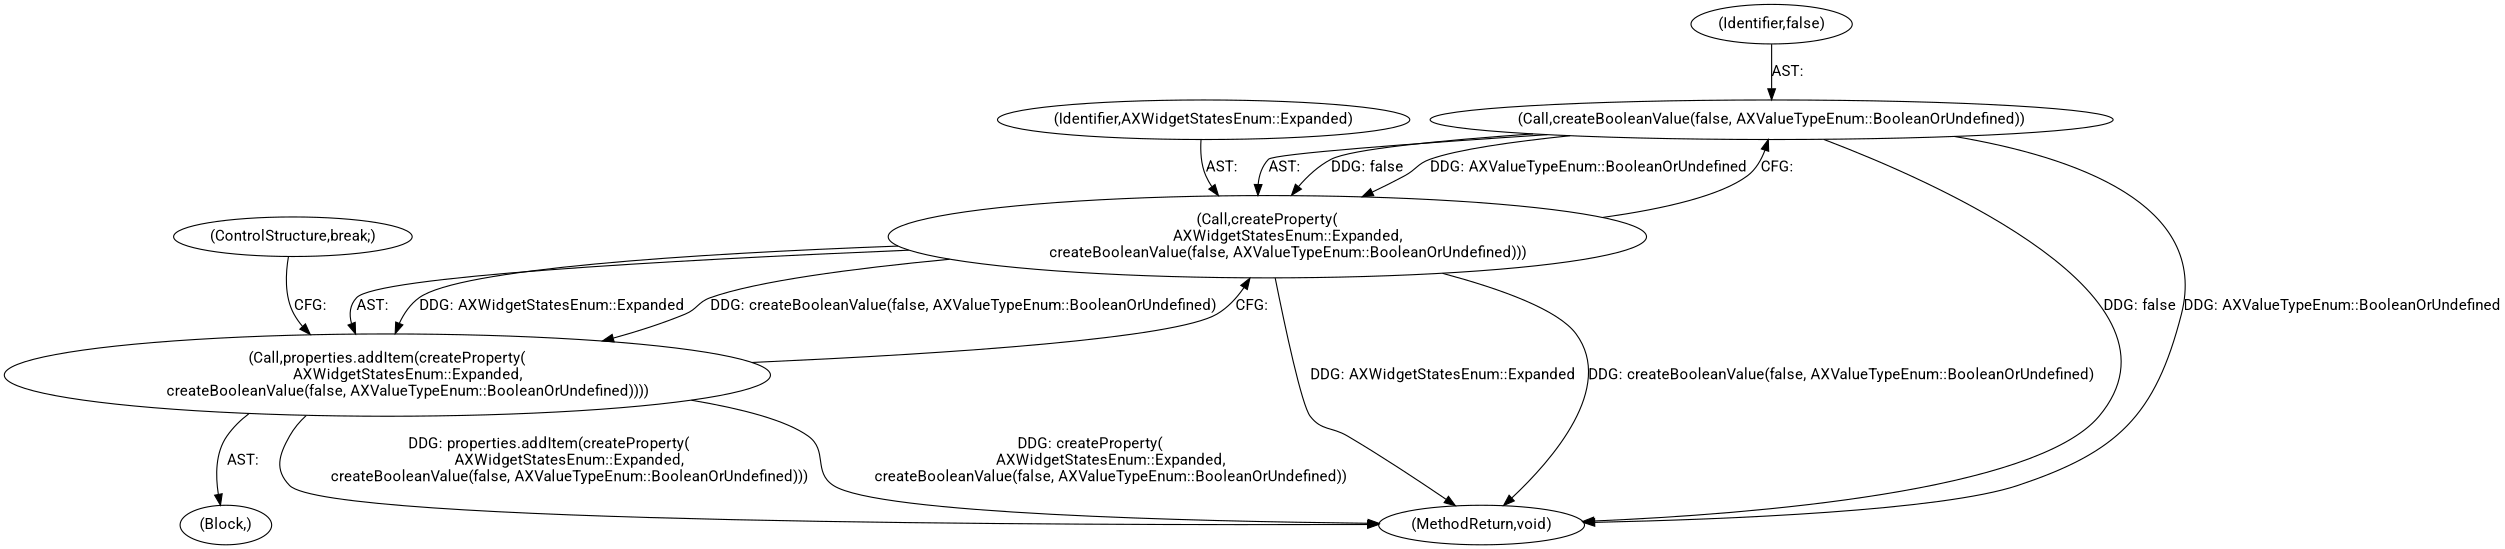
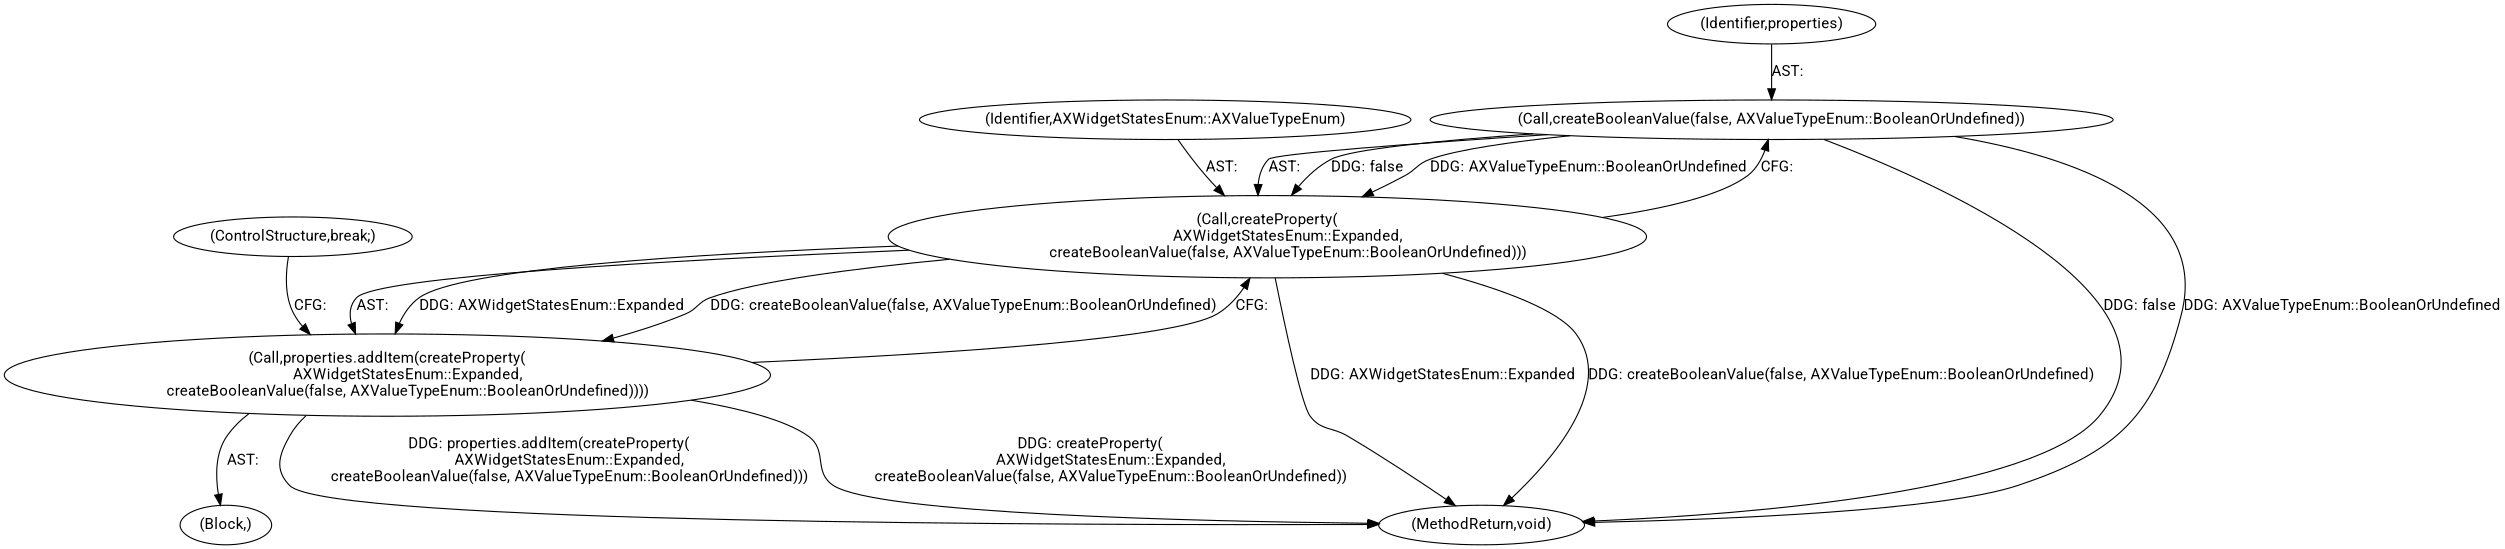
(1772, 24) -> (1772, 24)
(1204, 120) -> (1165, 120)
